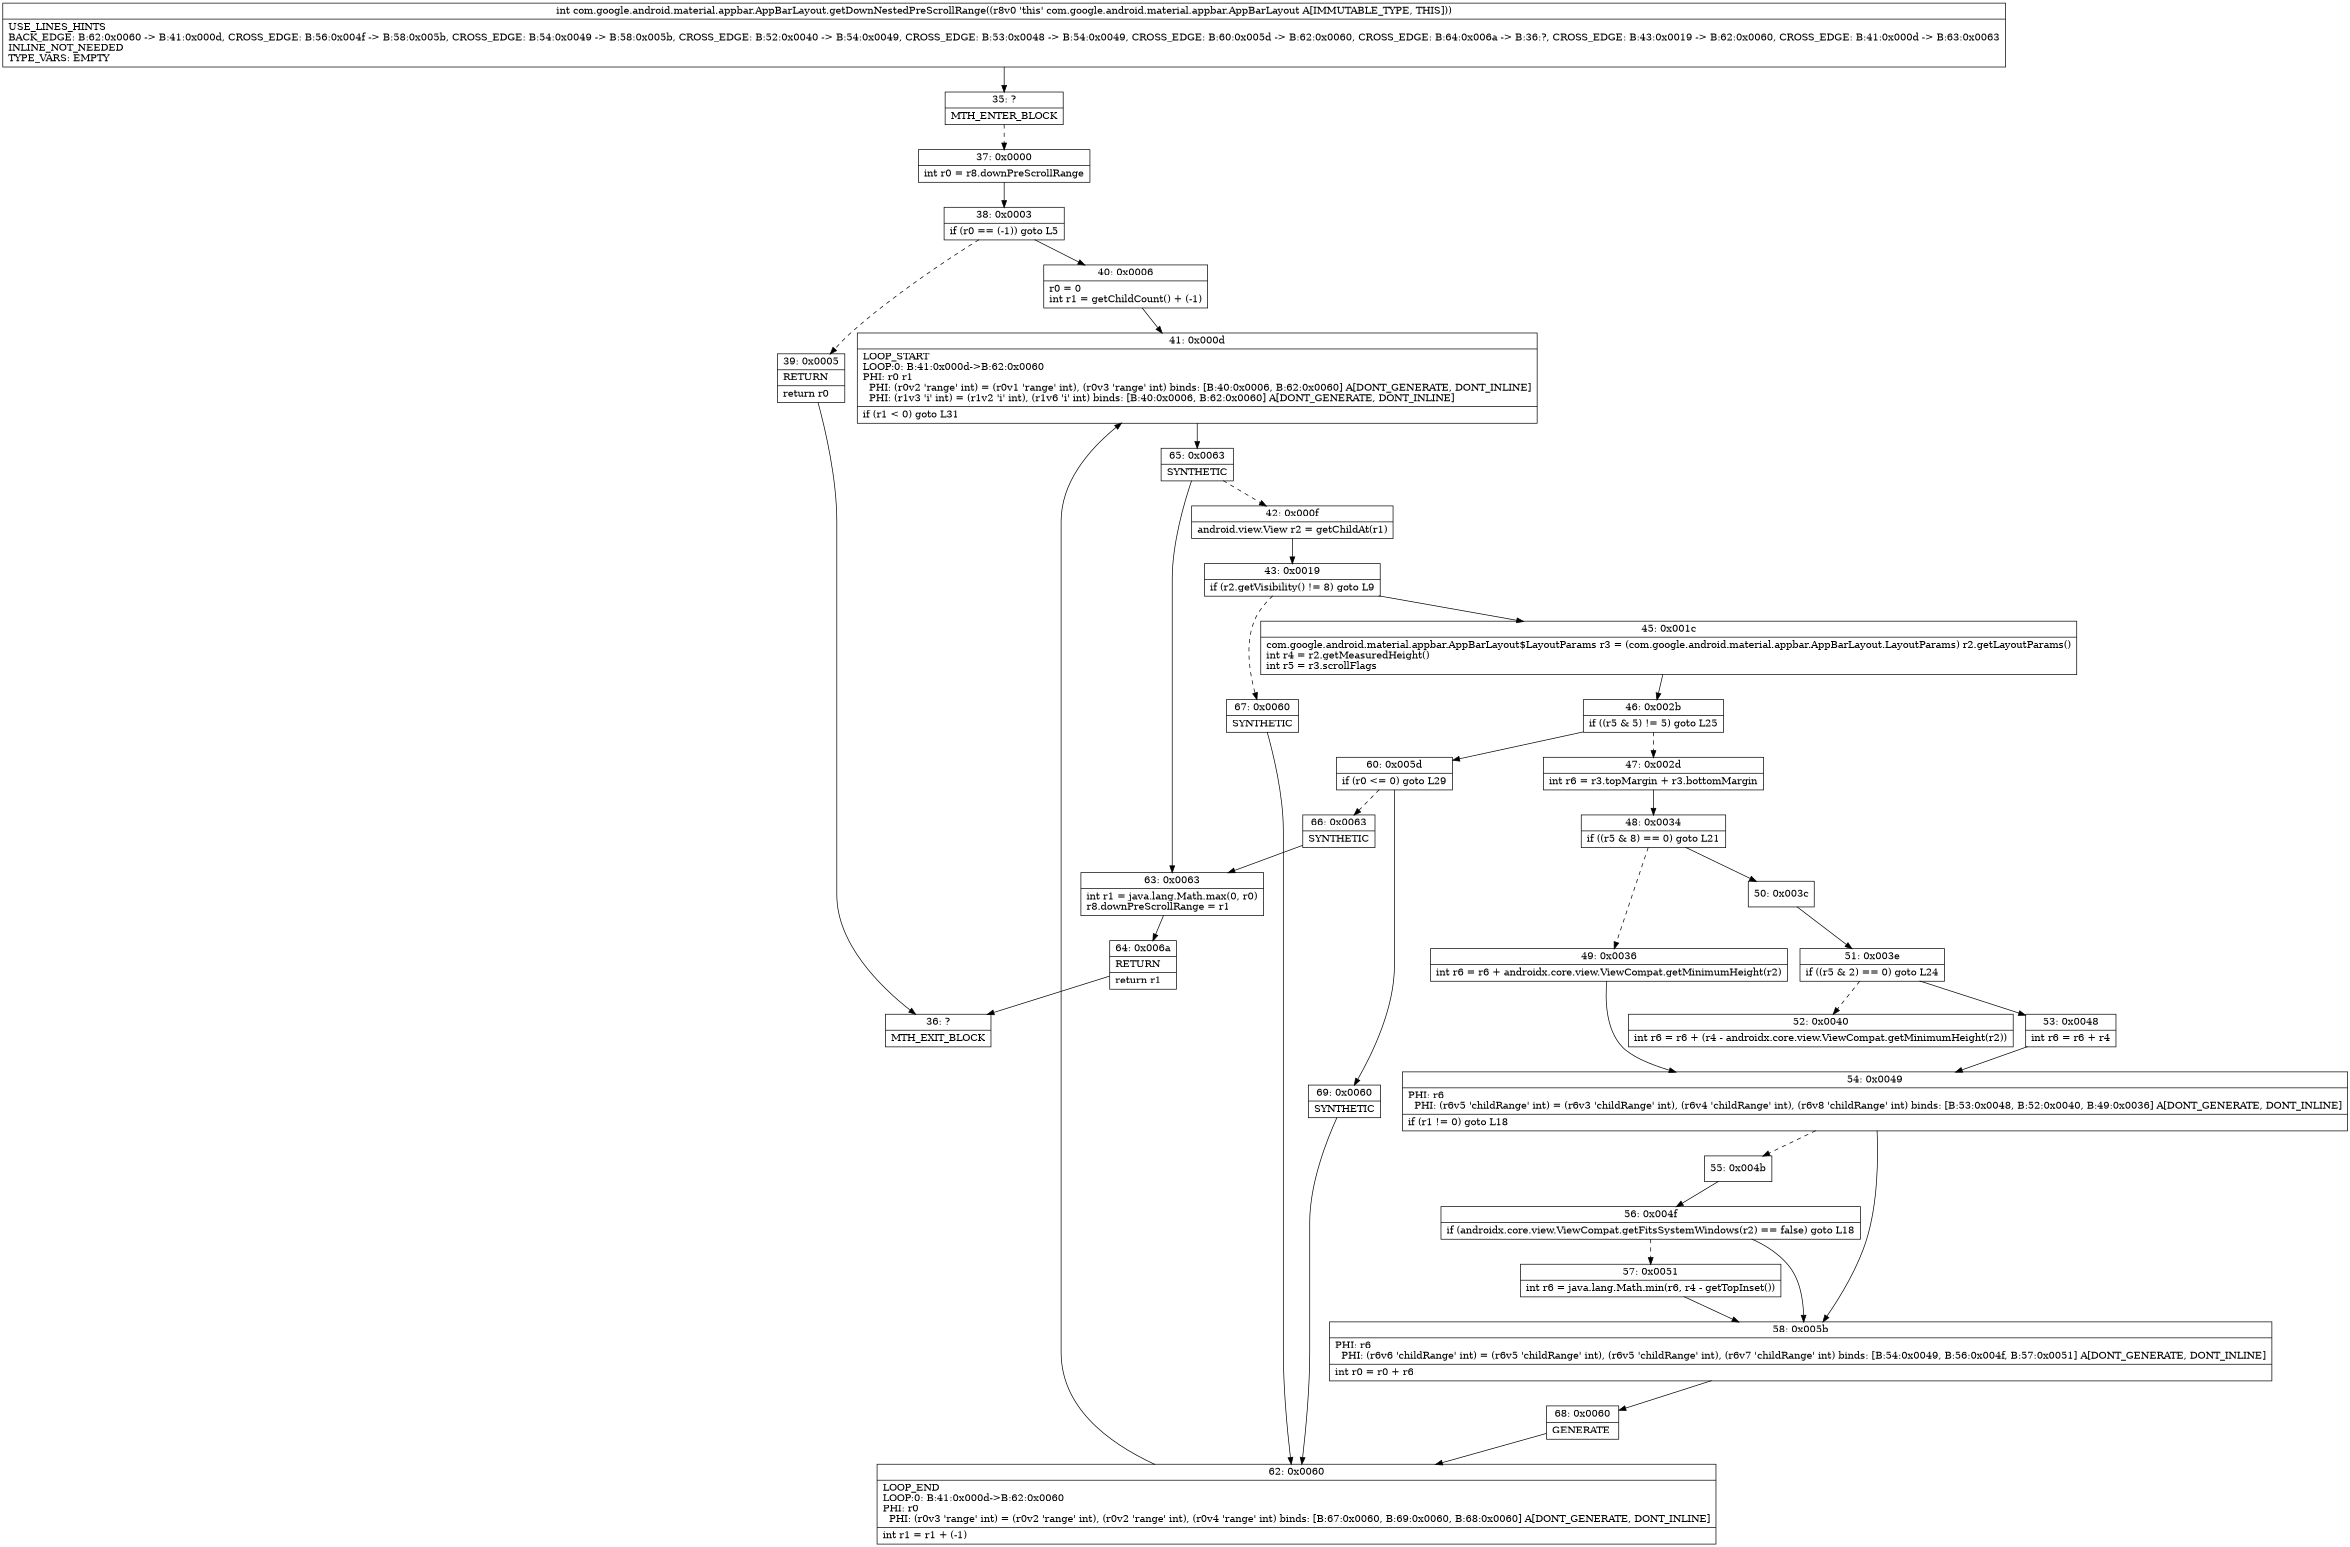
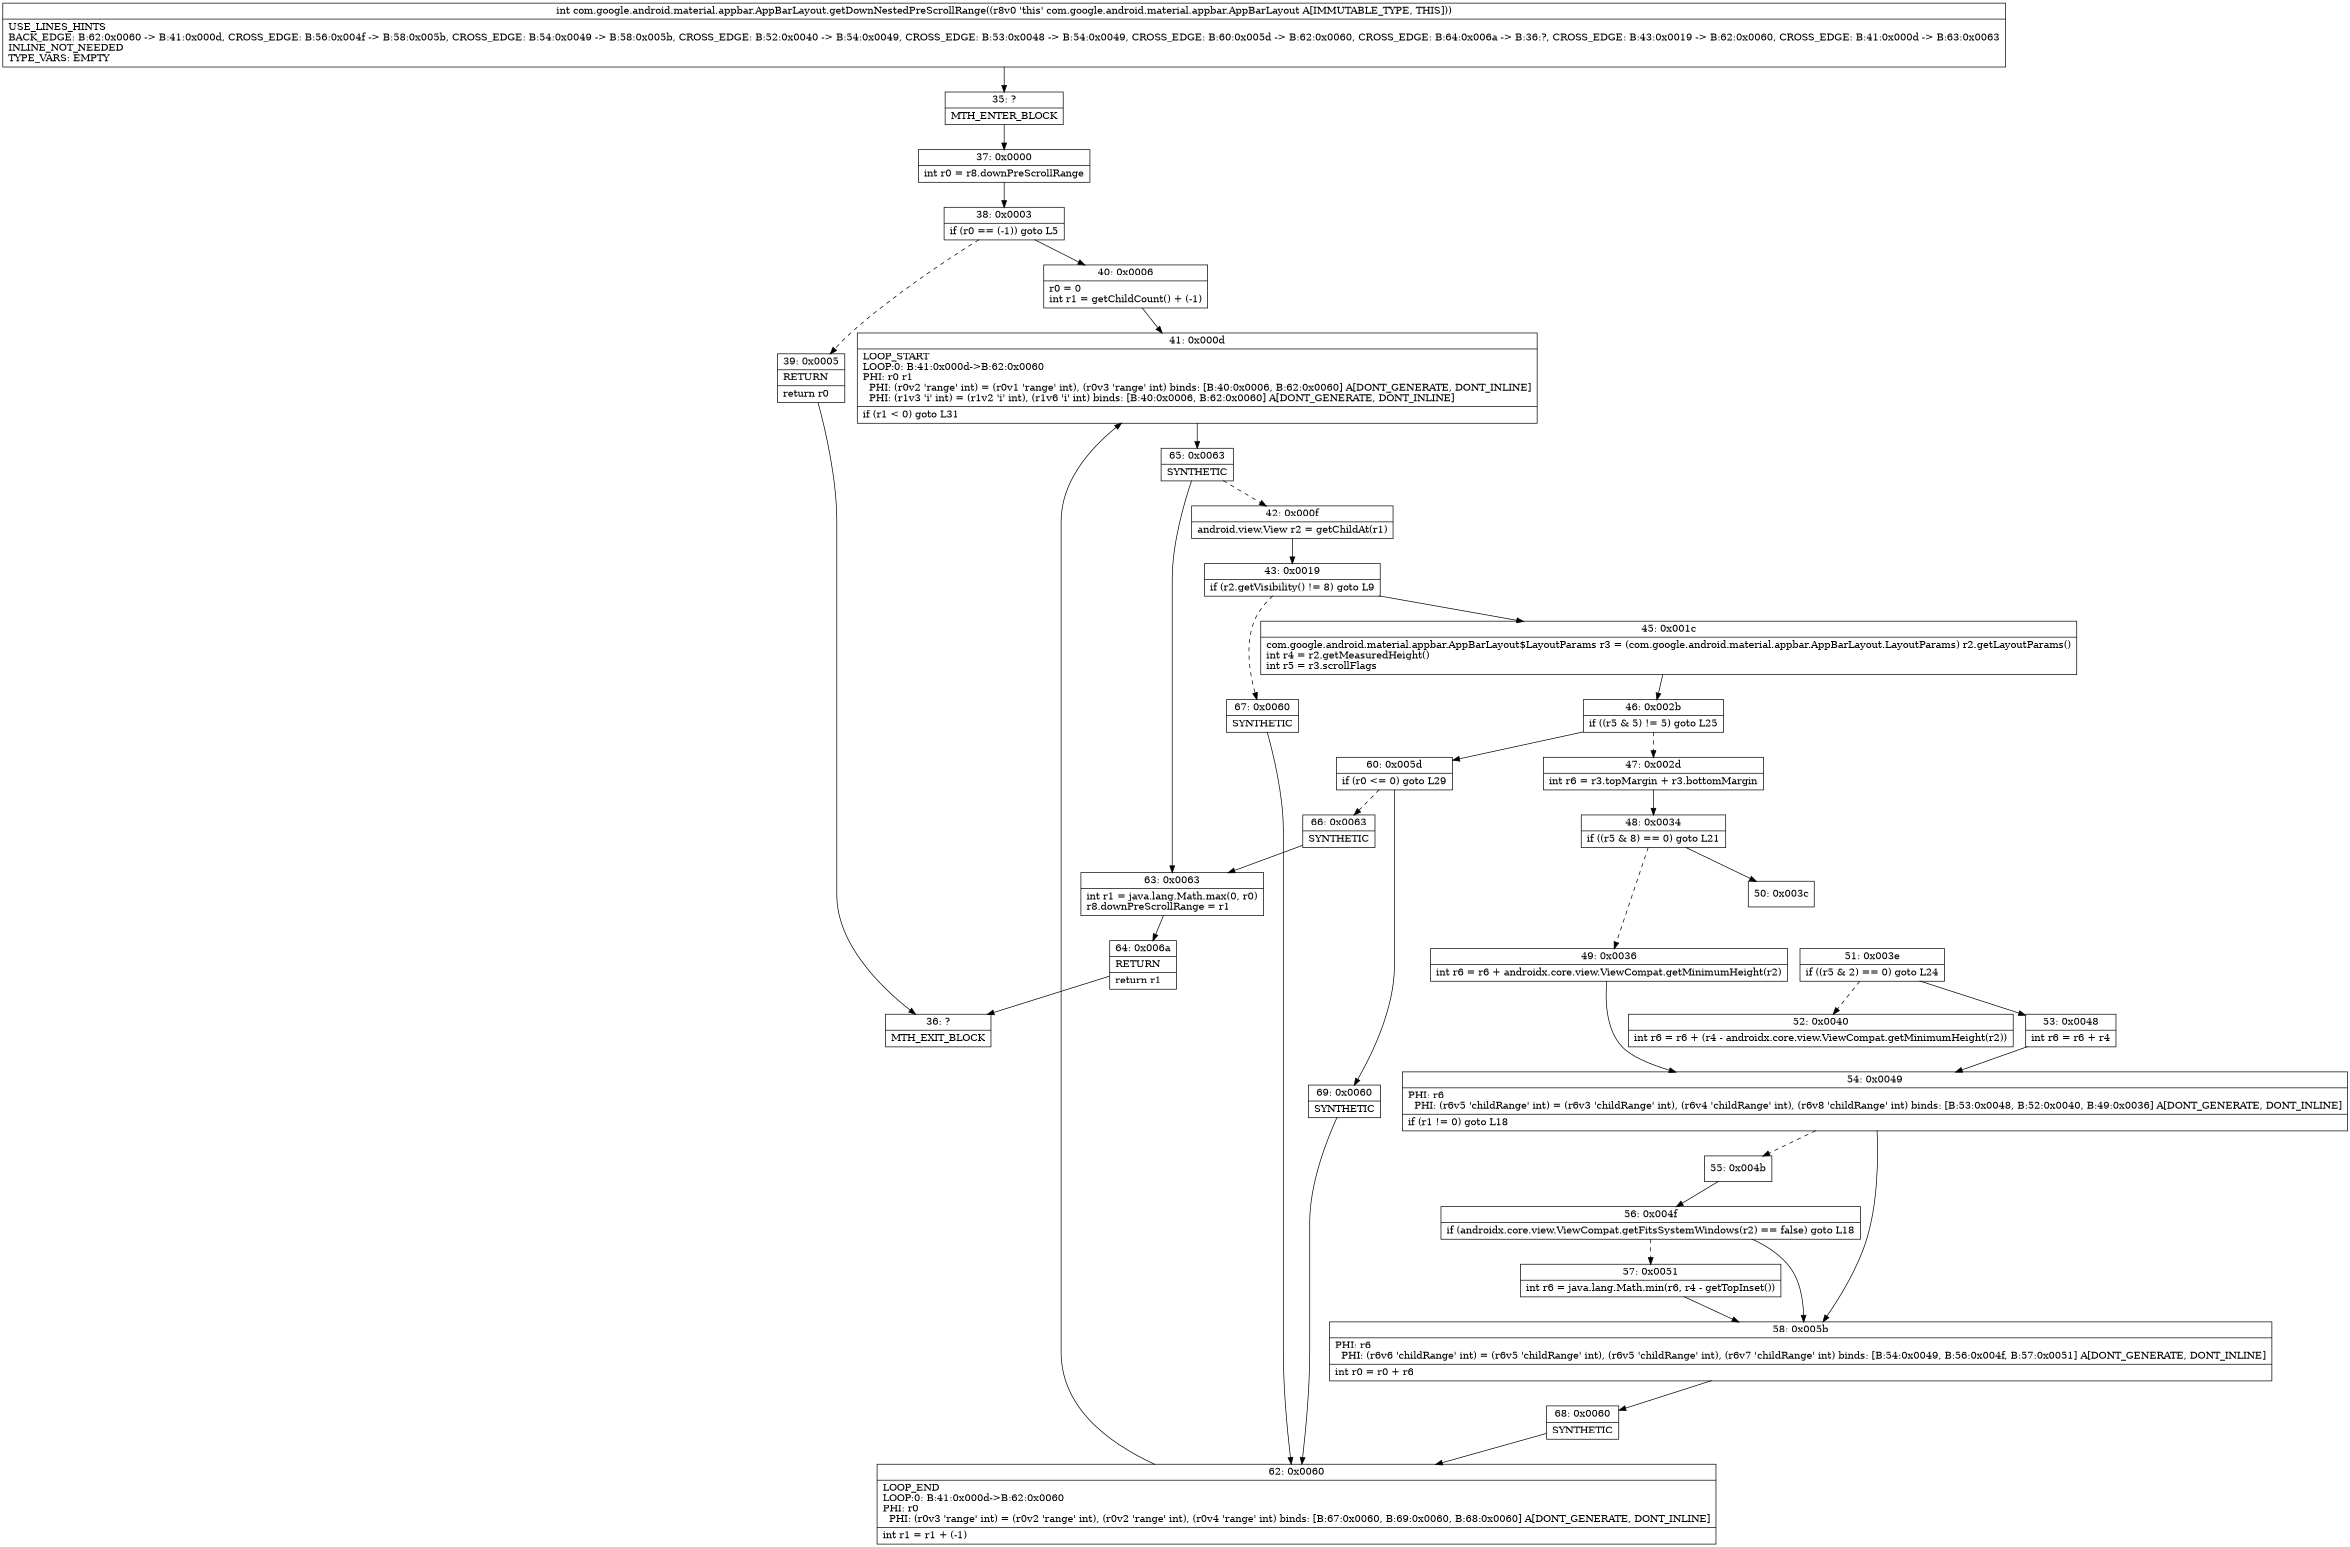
(1004, 134) -> (1004, 134)
(1822, 926) -> none
(1581, 1431) -> (1583, 1431)
